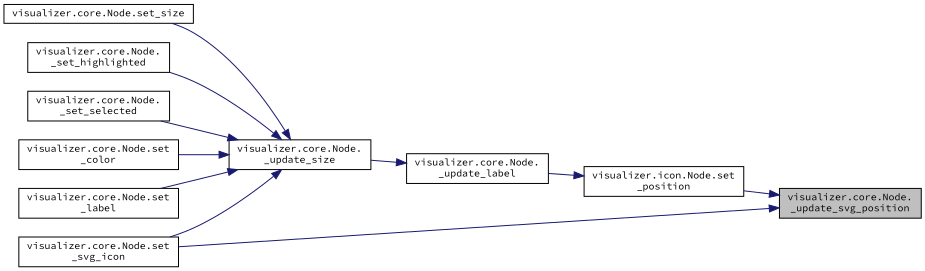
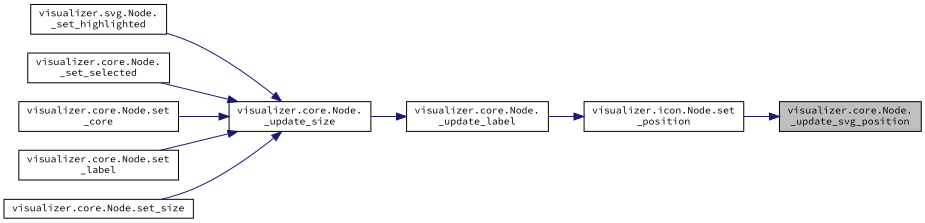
(99, 58) -> (99, 19)
(99, 155) -> (99, 117)
(99, 252) -> none
